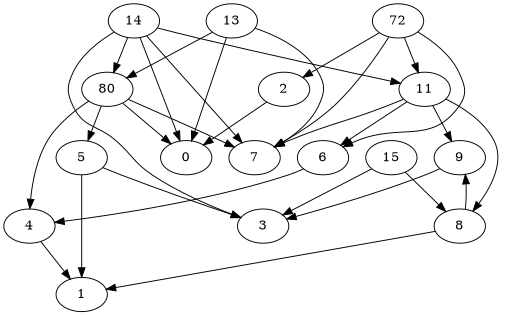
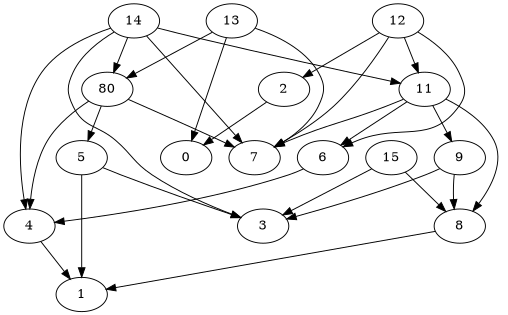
(398, 21) -> (398, 21)
(158, 85) -> (31, 94)
(143, 121) -> none
(466, 197) -> (453, 187)
